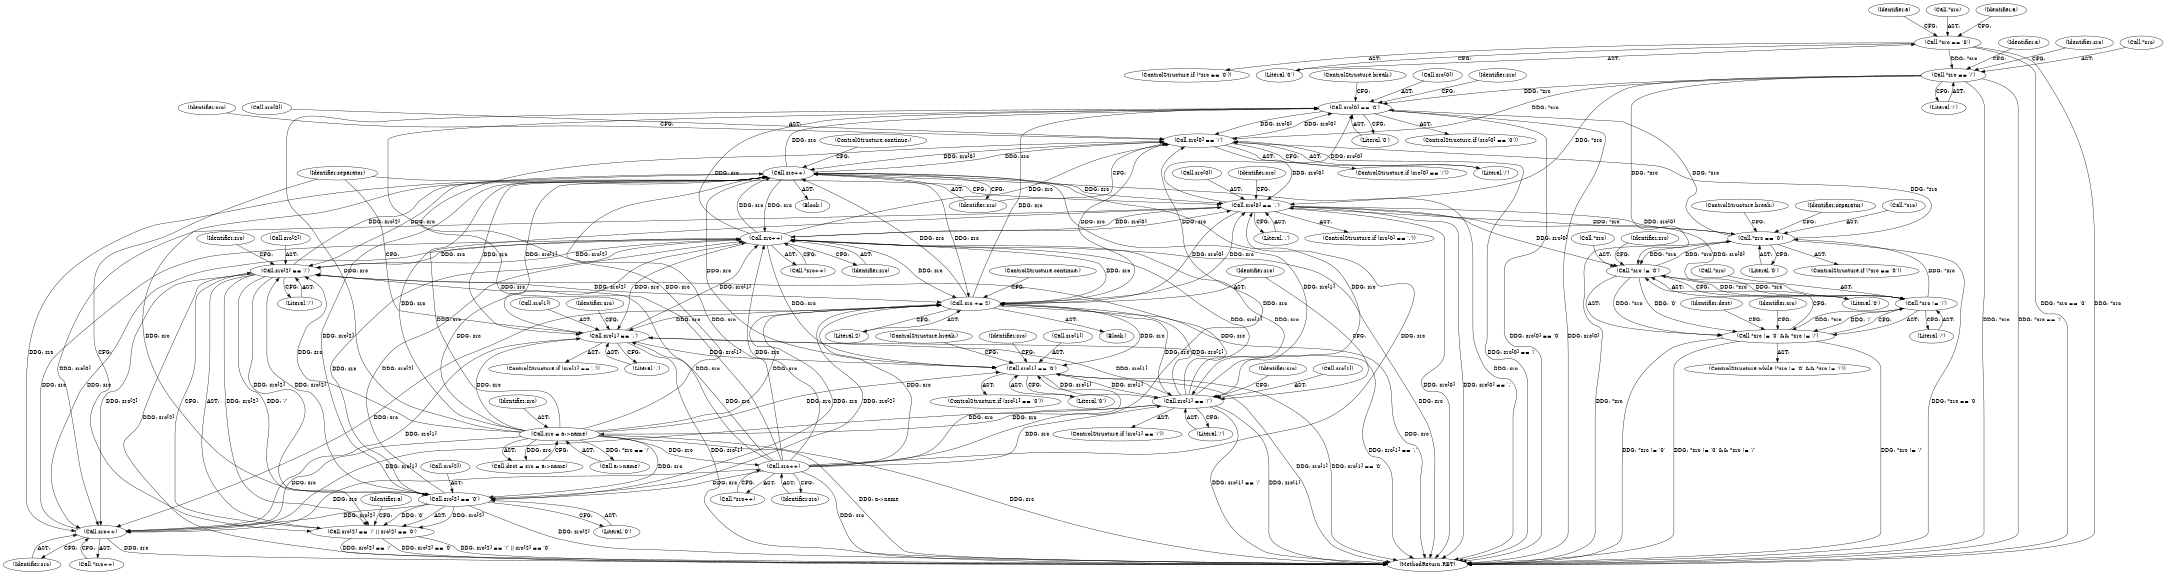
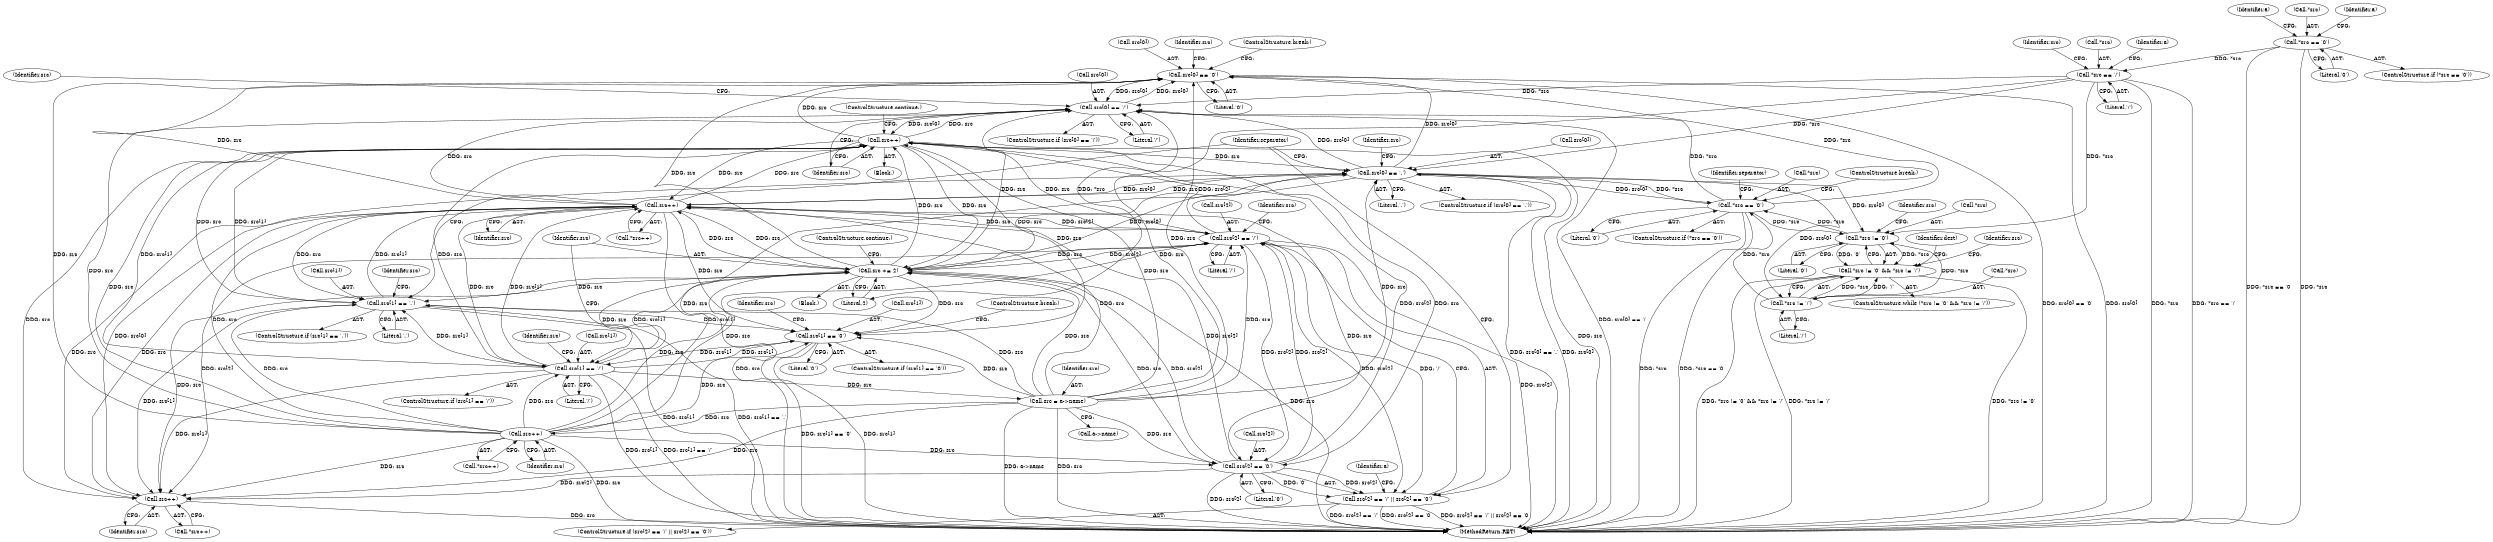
(1614, 84) -> (1374, 128)
(1471, 141) -> none
(1254, 160) -> (1258, 122)
(818, 286) -> (1049, 254)
(1780, 296) -> none
(628, 451) -> (1088, 418)
(584, 454) -> none
(530, 467) -> none
none -> (645, 532)
